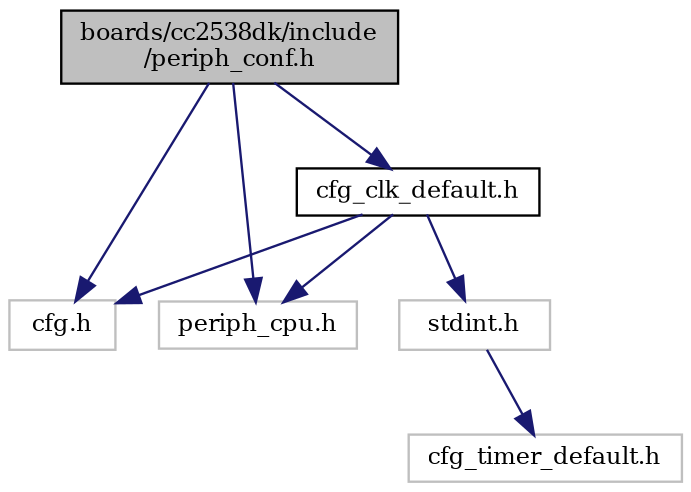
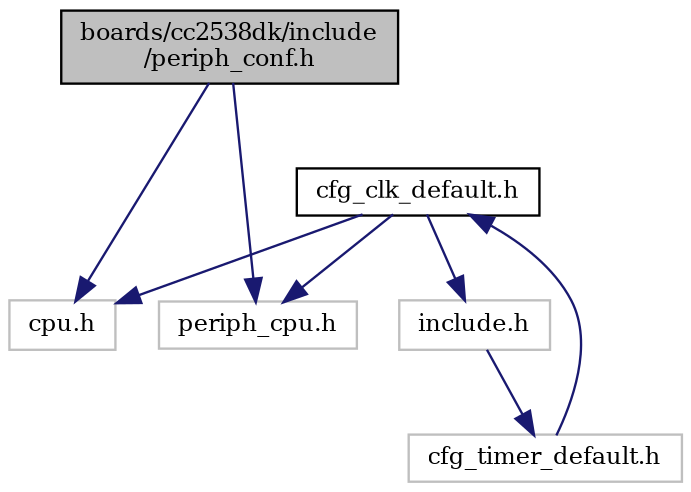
(323, 119) -> (577, 314)
(62, 325) -> (62, 325)
(475, 325) -> (475, 325)
